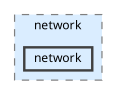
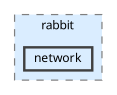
(58, 26) -> (58, 26)
